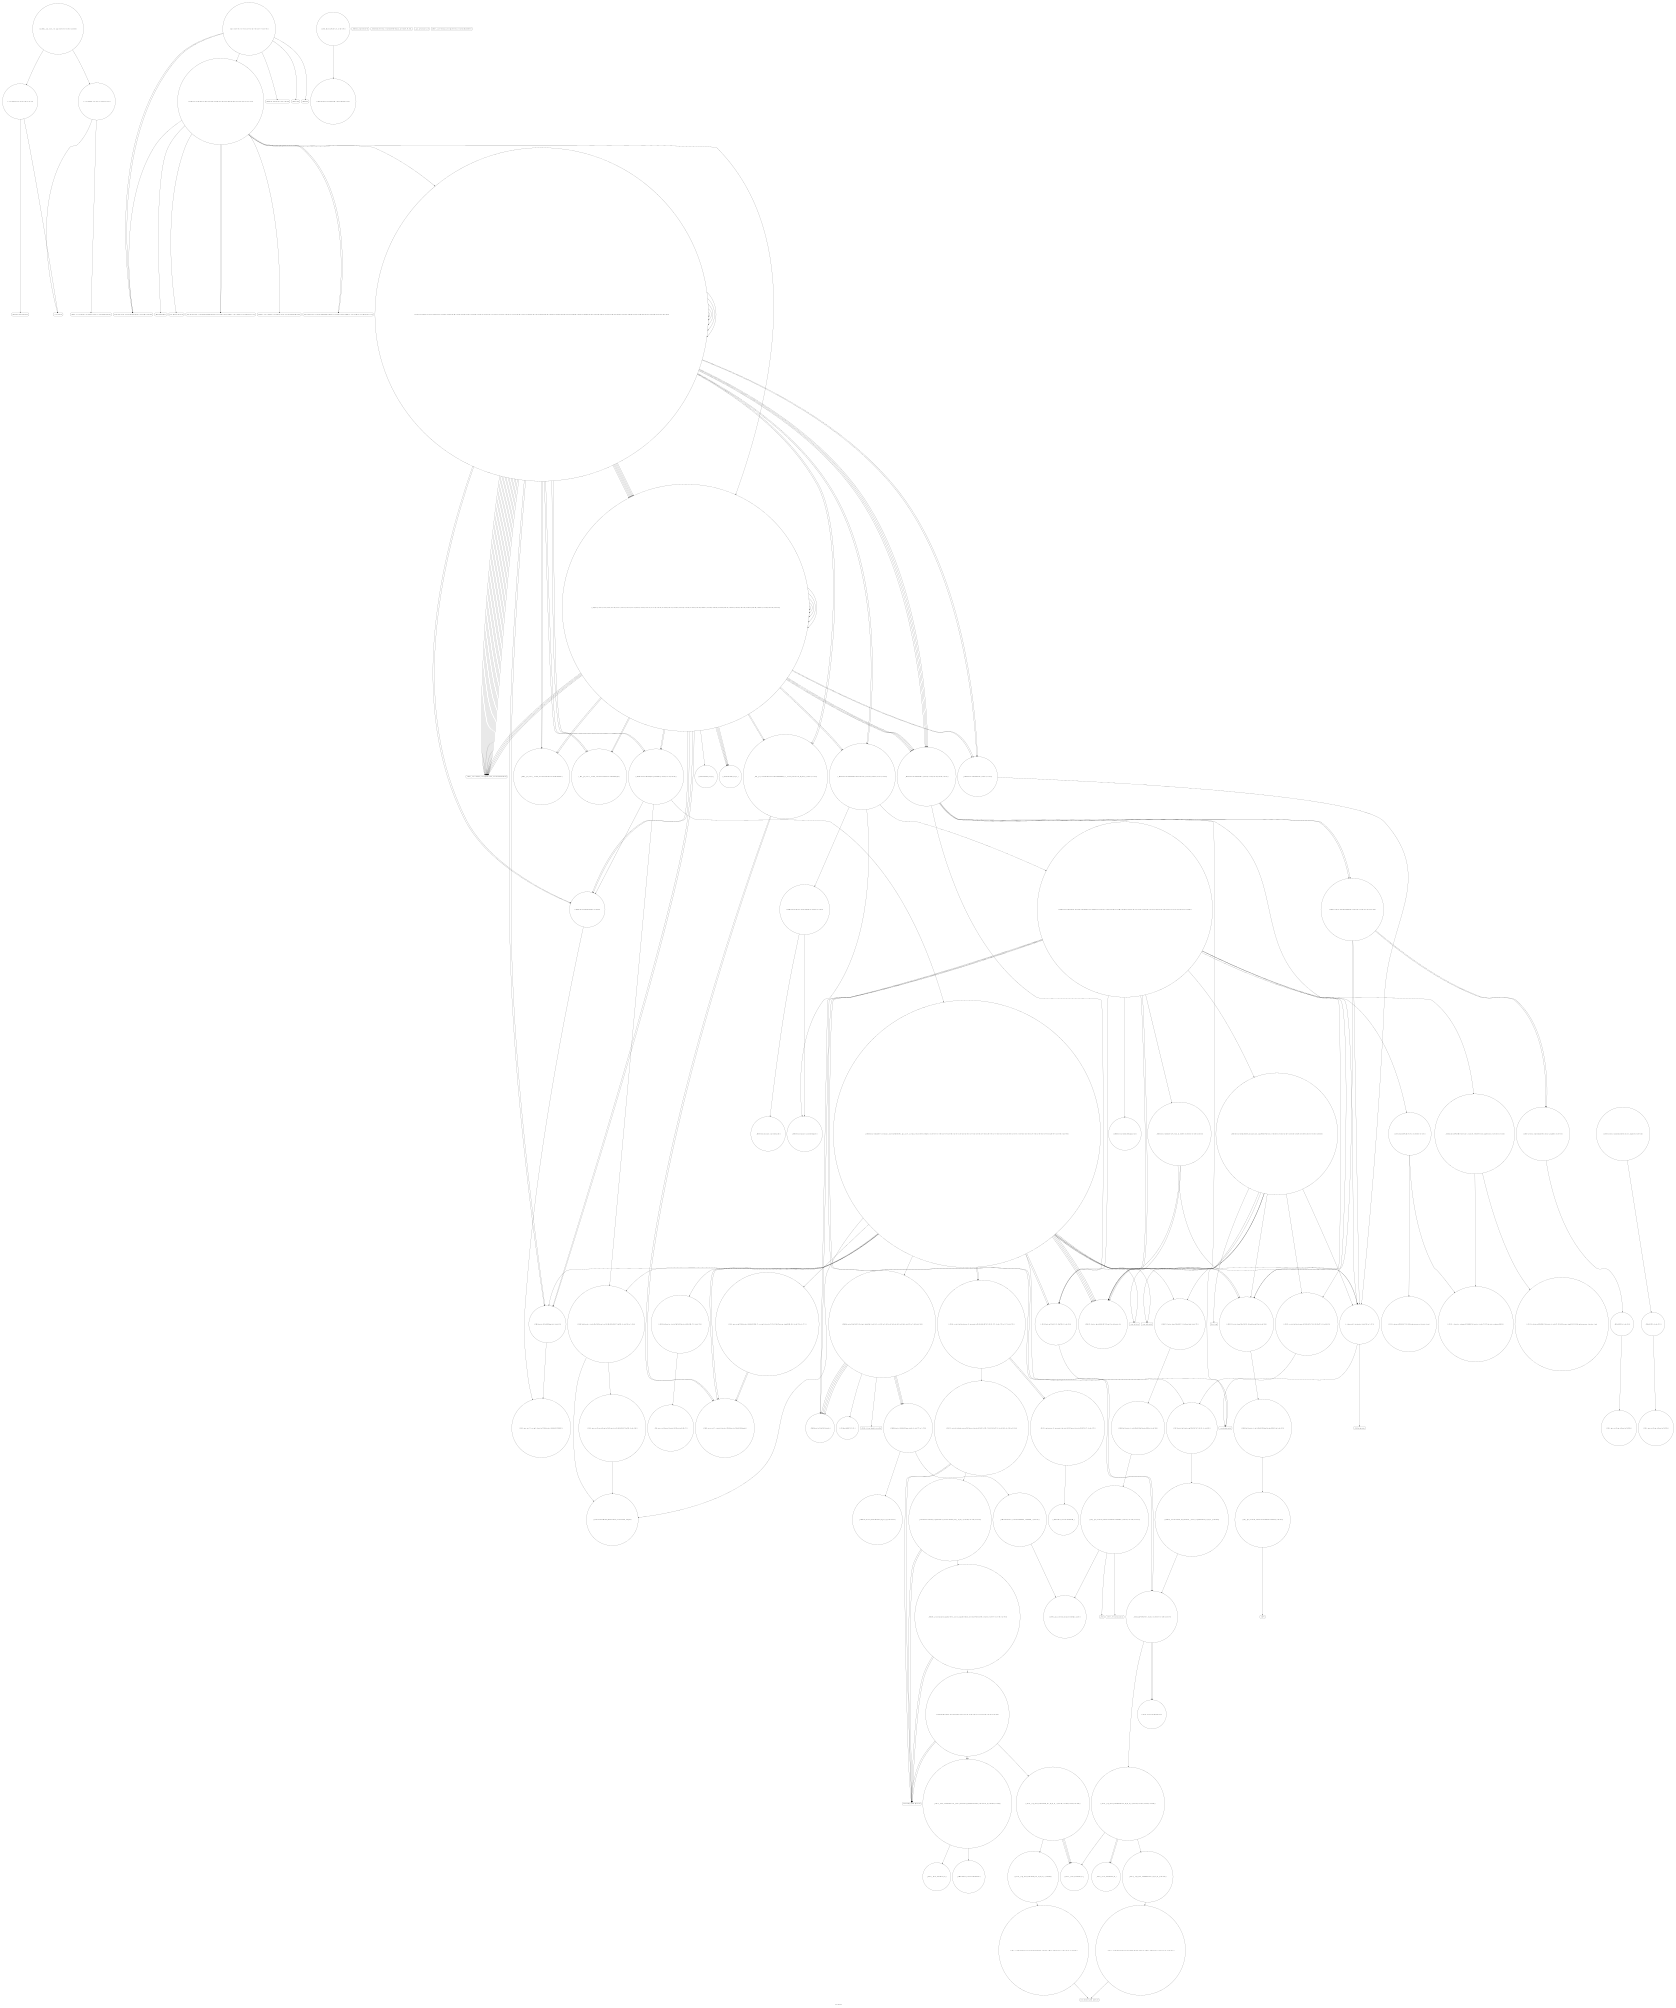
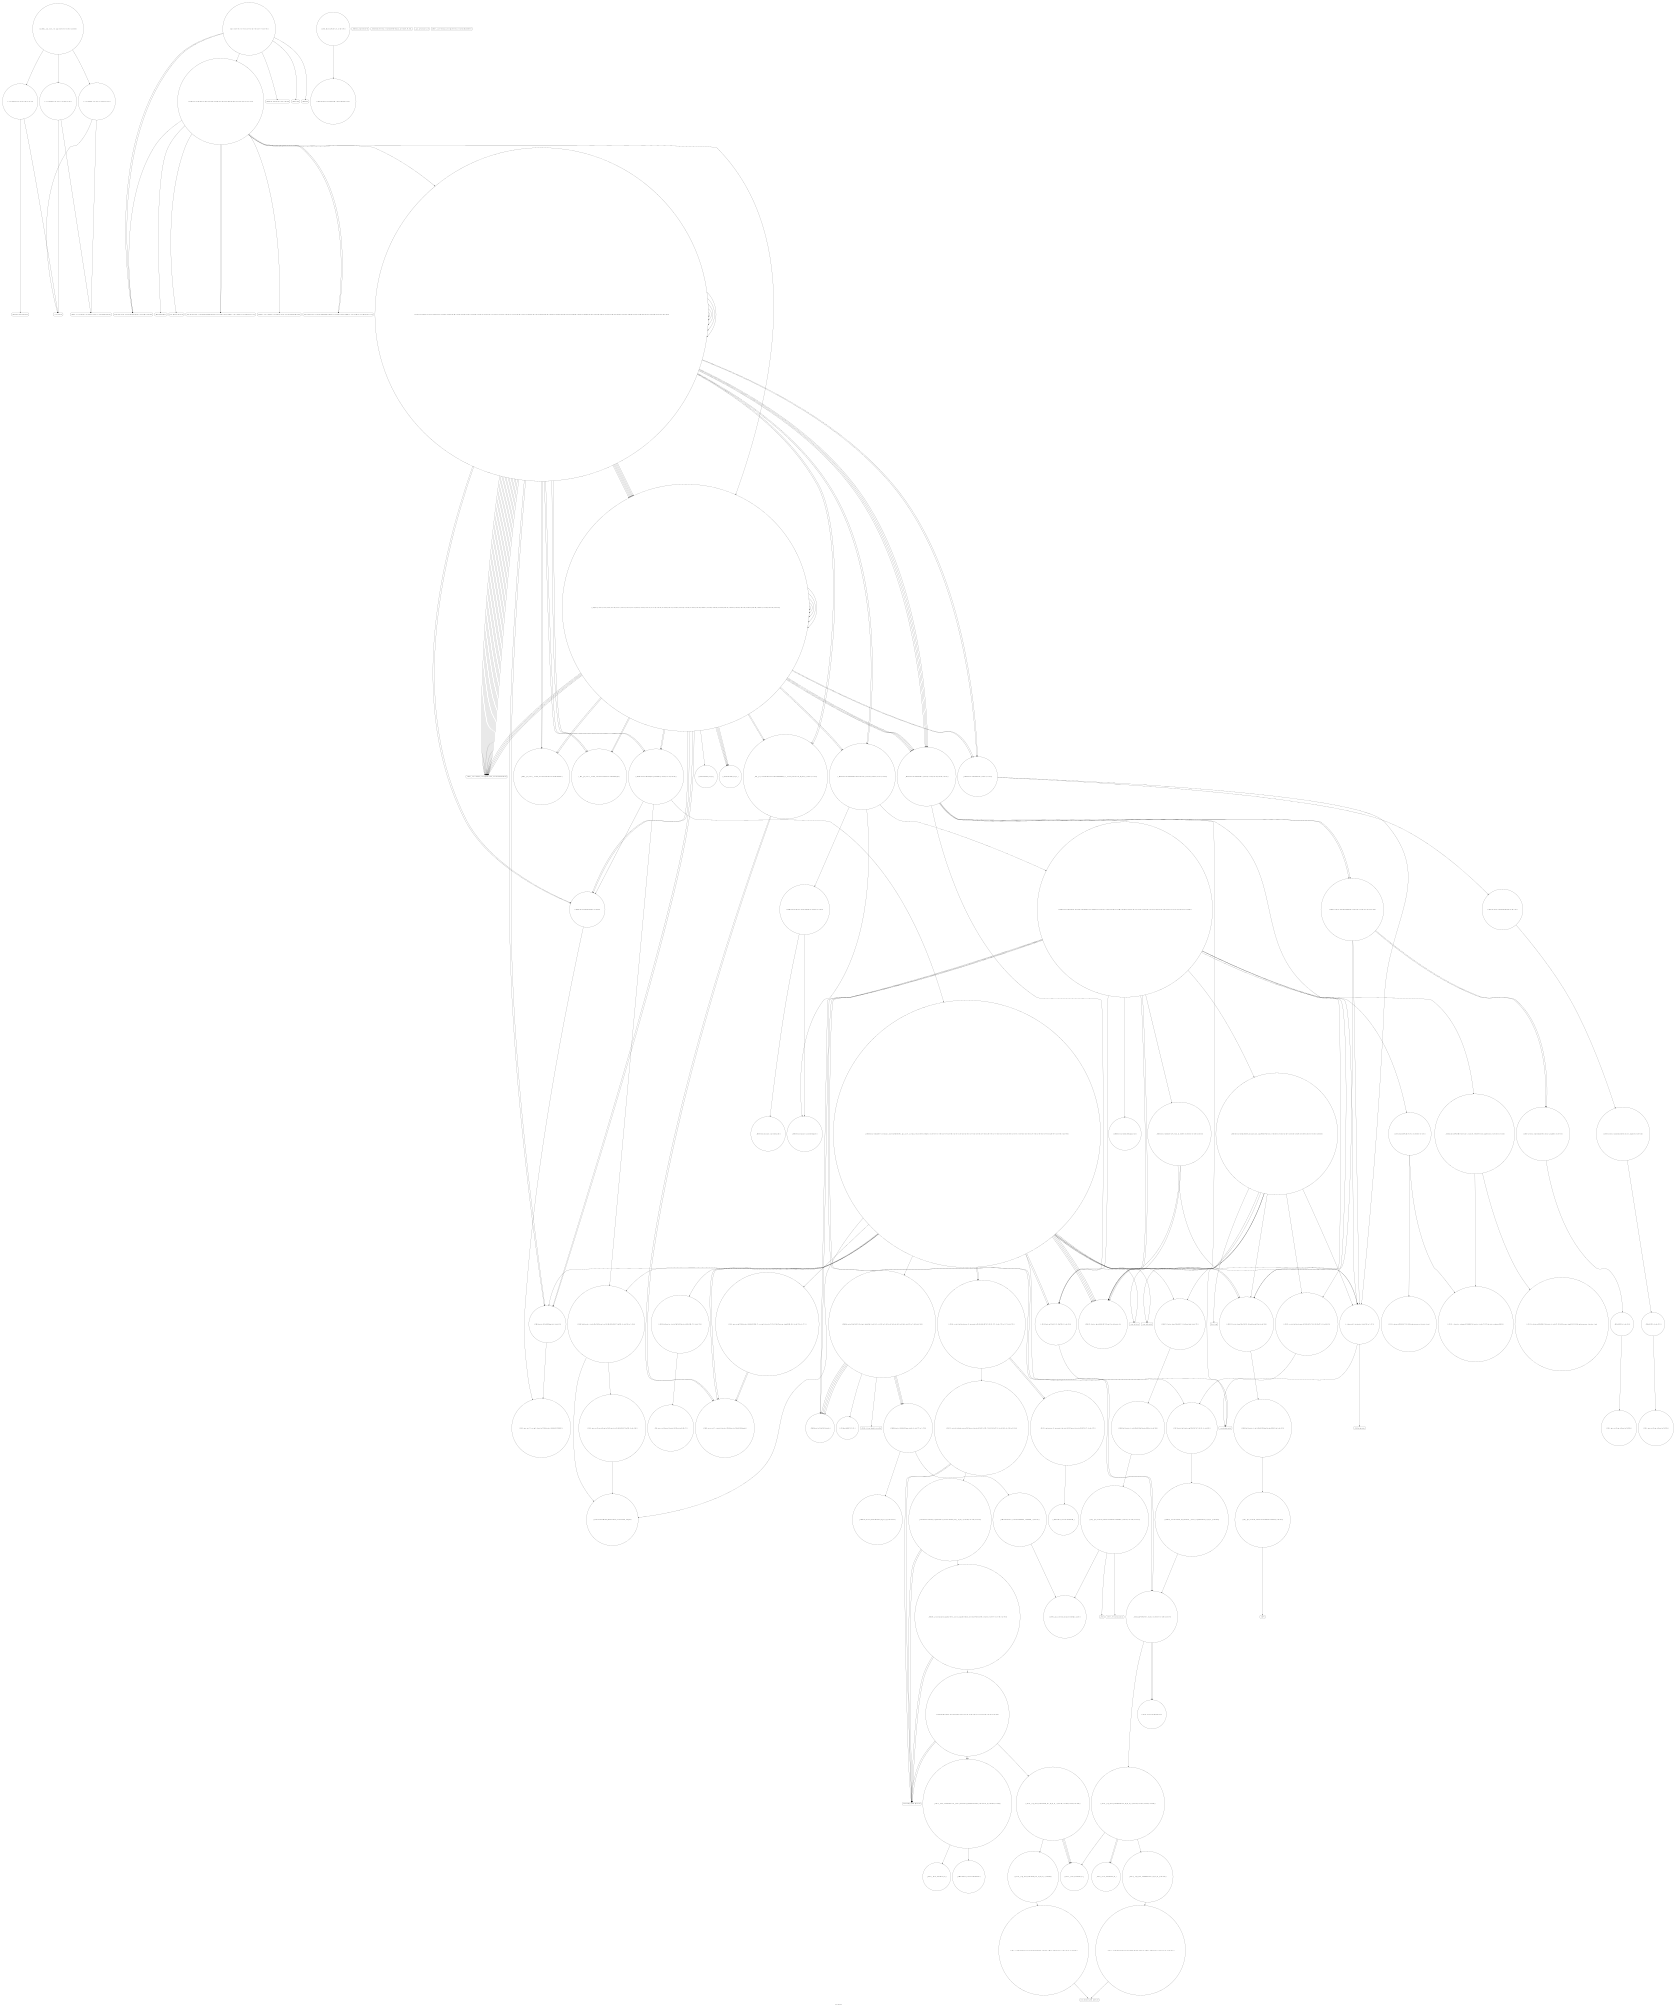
none -> (58, 101)
none -> (1502, 910)
